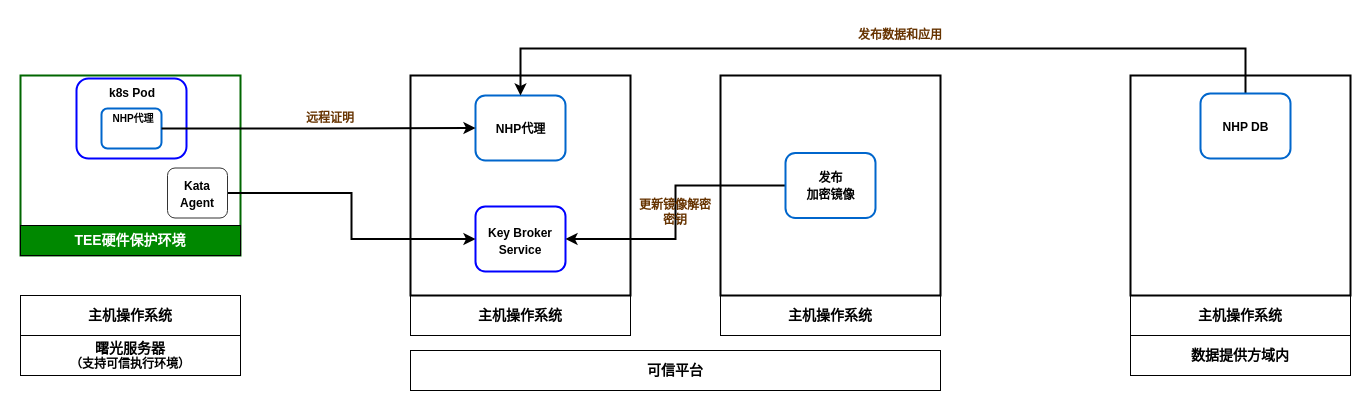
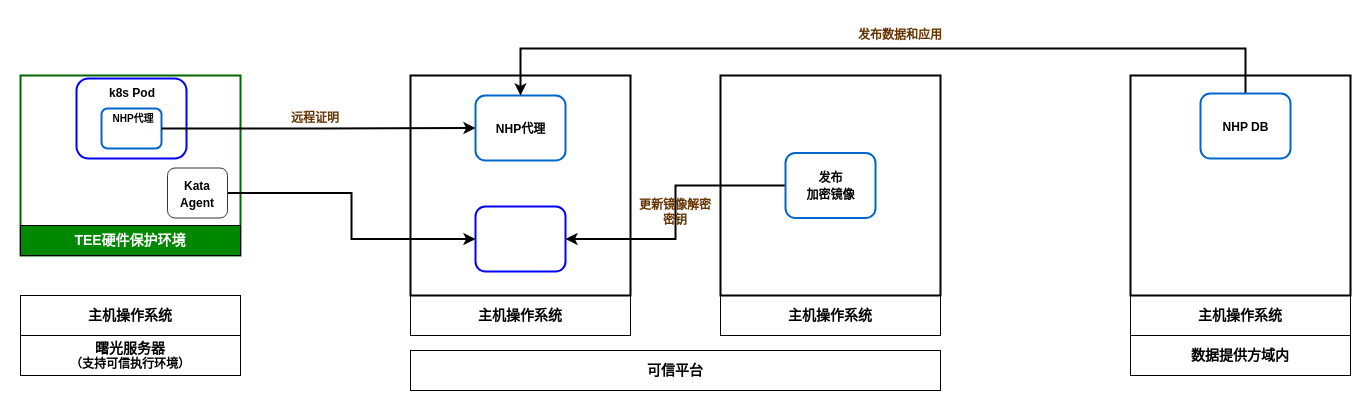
(331, 119) -> (316, 119)
(521, 241) -> none
